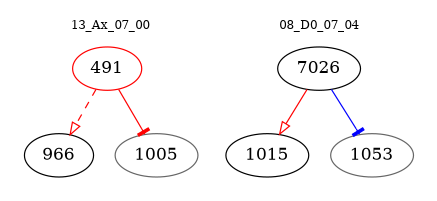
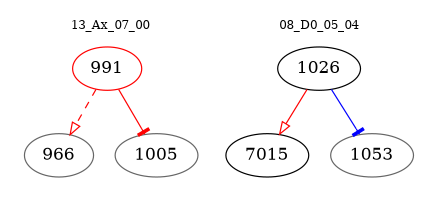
(320, 26) -> (320, 26)
(107, 69) -> (107, 69)
(319, 69) -> (319, 69)
(59, 155) -> (59, 155)
(267, 155) -> (267, 155)
